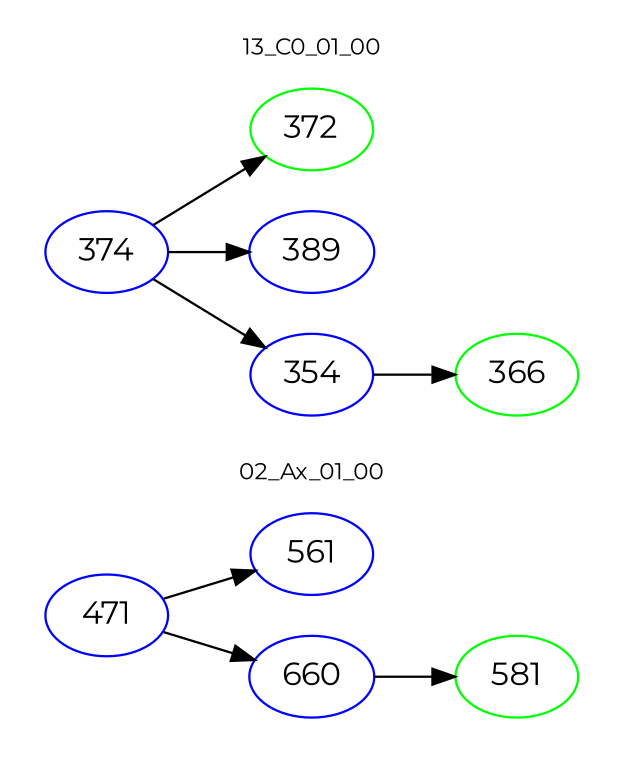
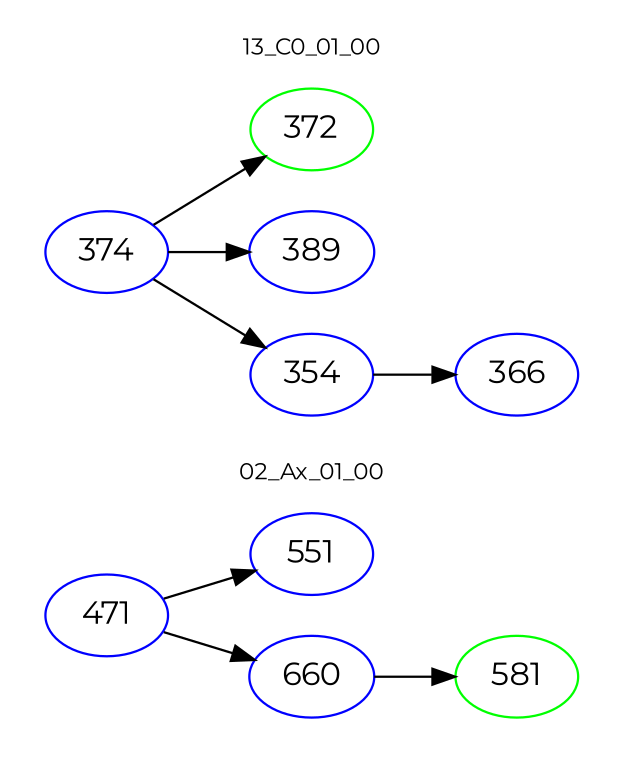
(517, 375) -> (517, 375)
(312, 554) -> (312, 554)
